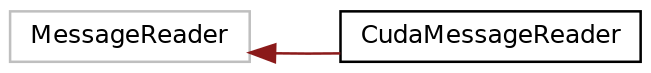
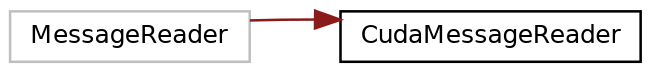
(308, 54) -> (282, 20)
